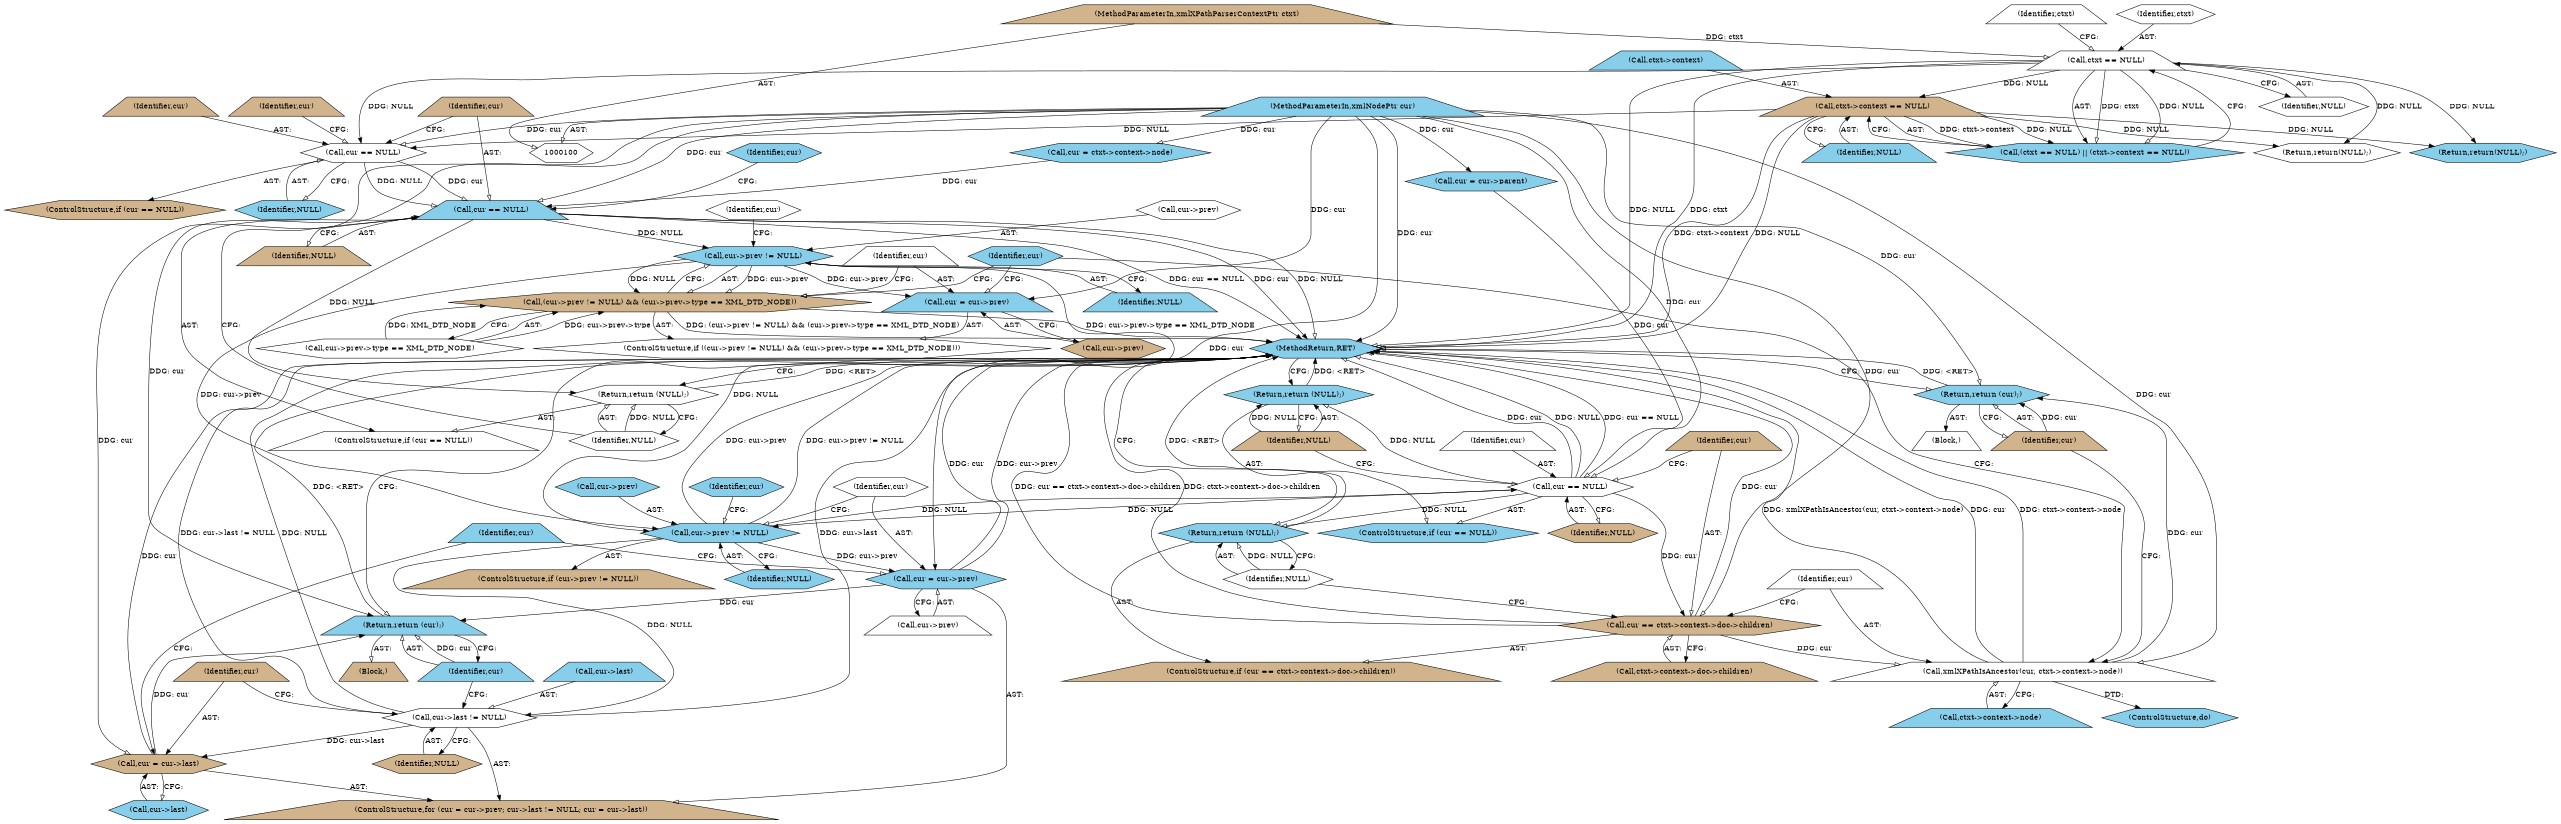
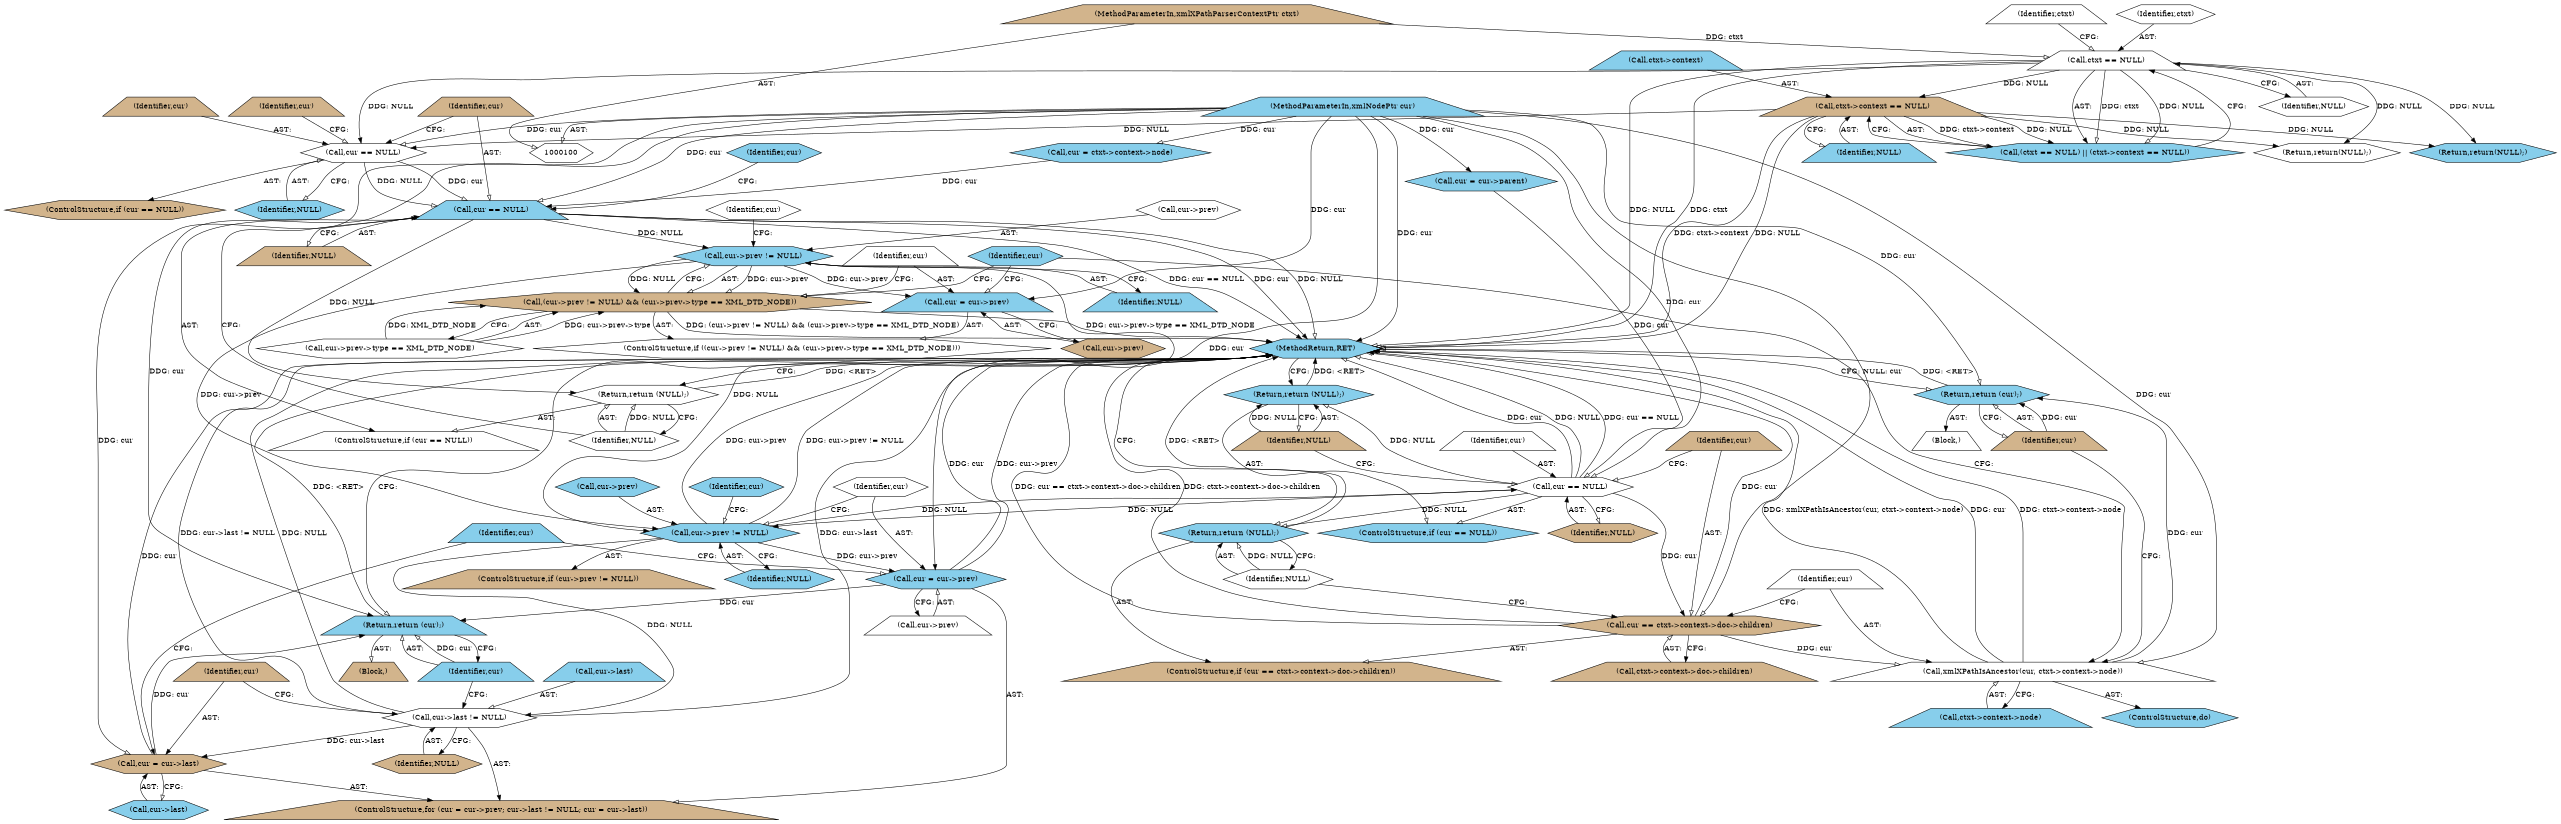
(1883, 372) -> (1883, 372)
(2115, 695) -> (2115, 695)
